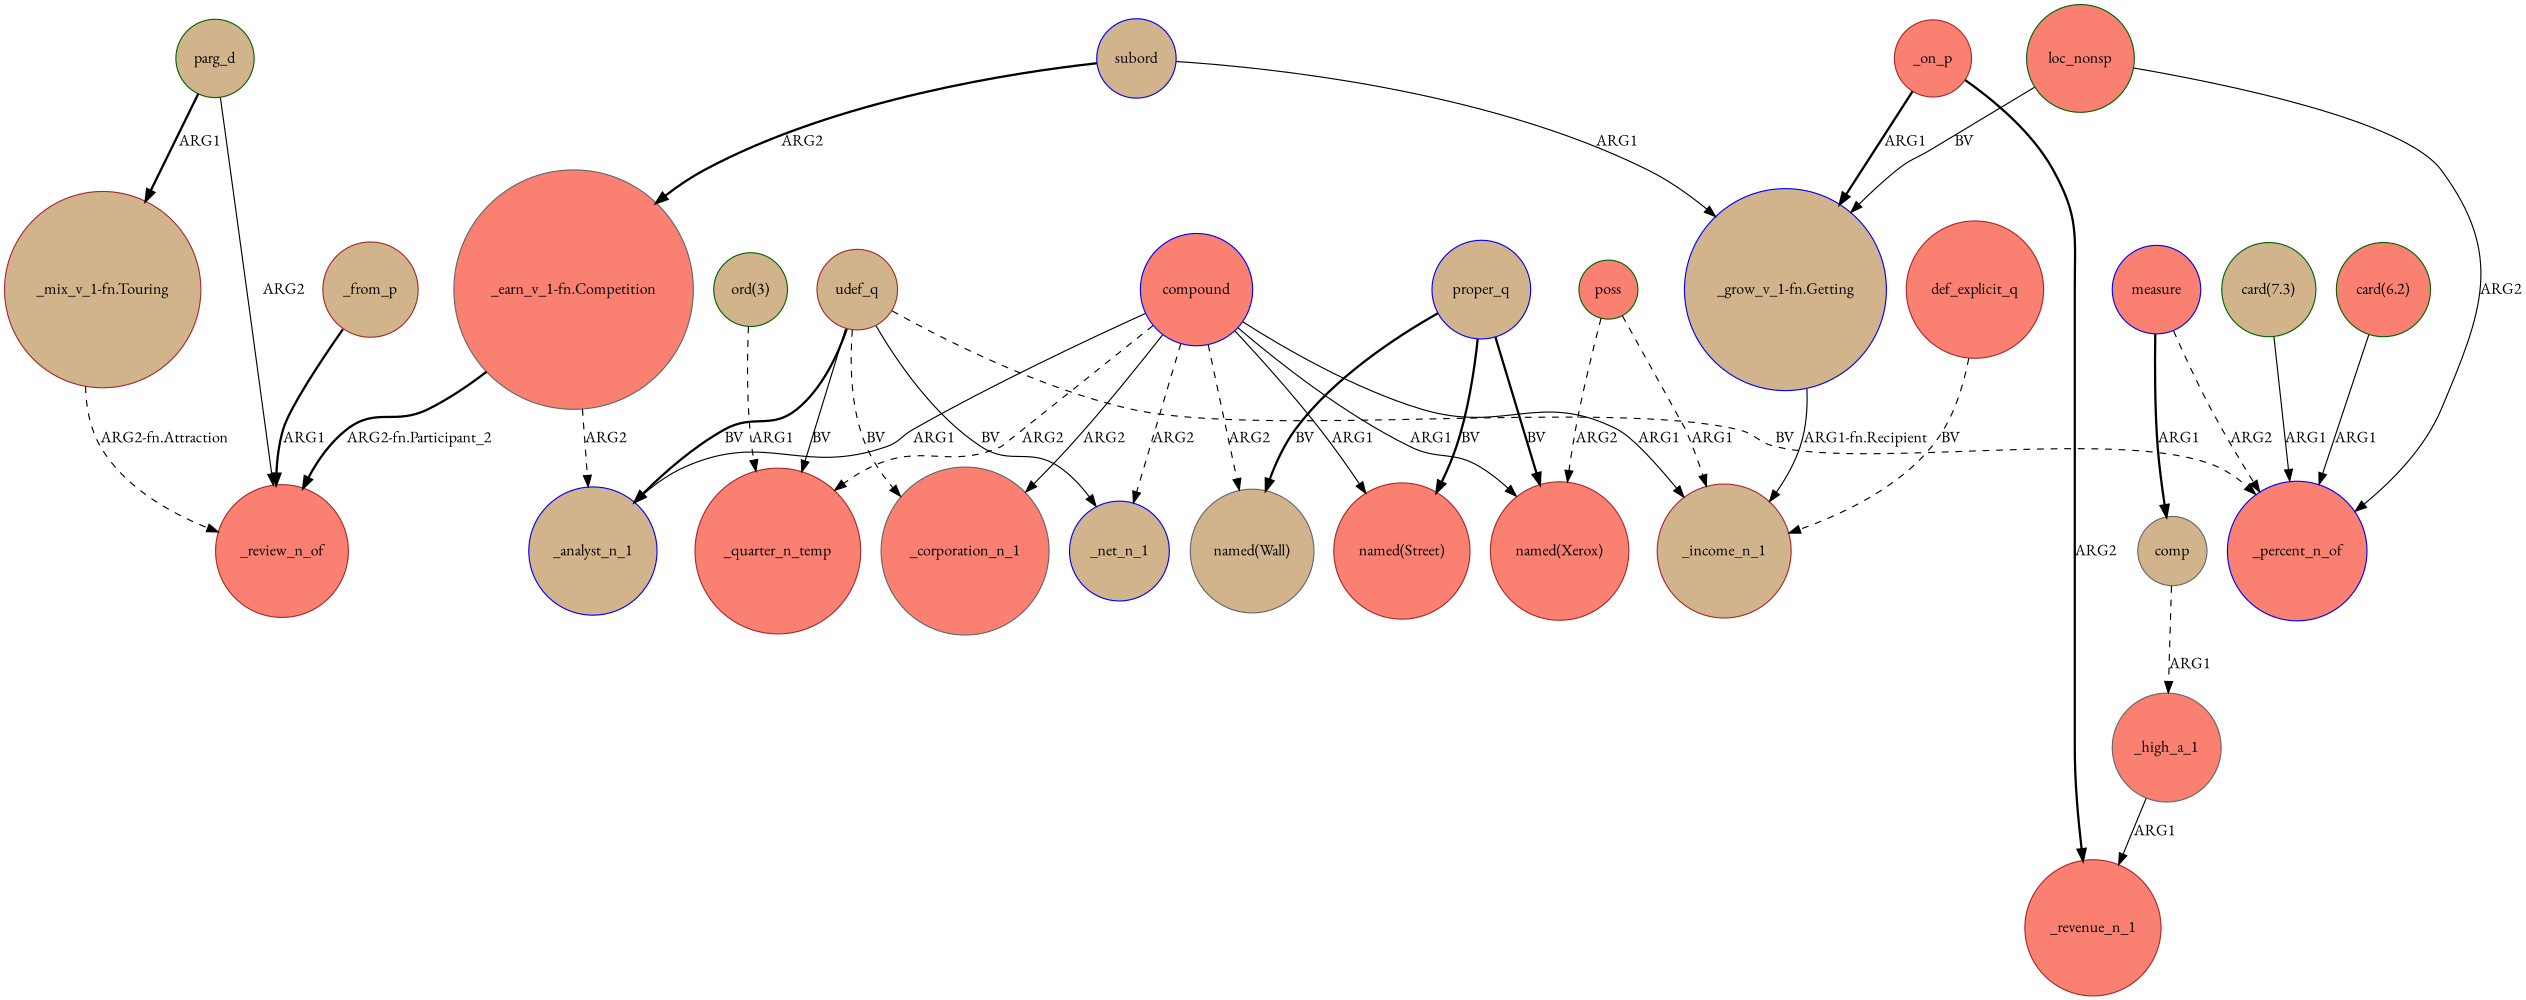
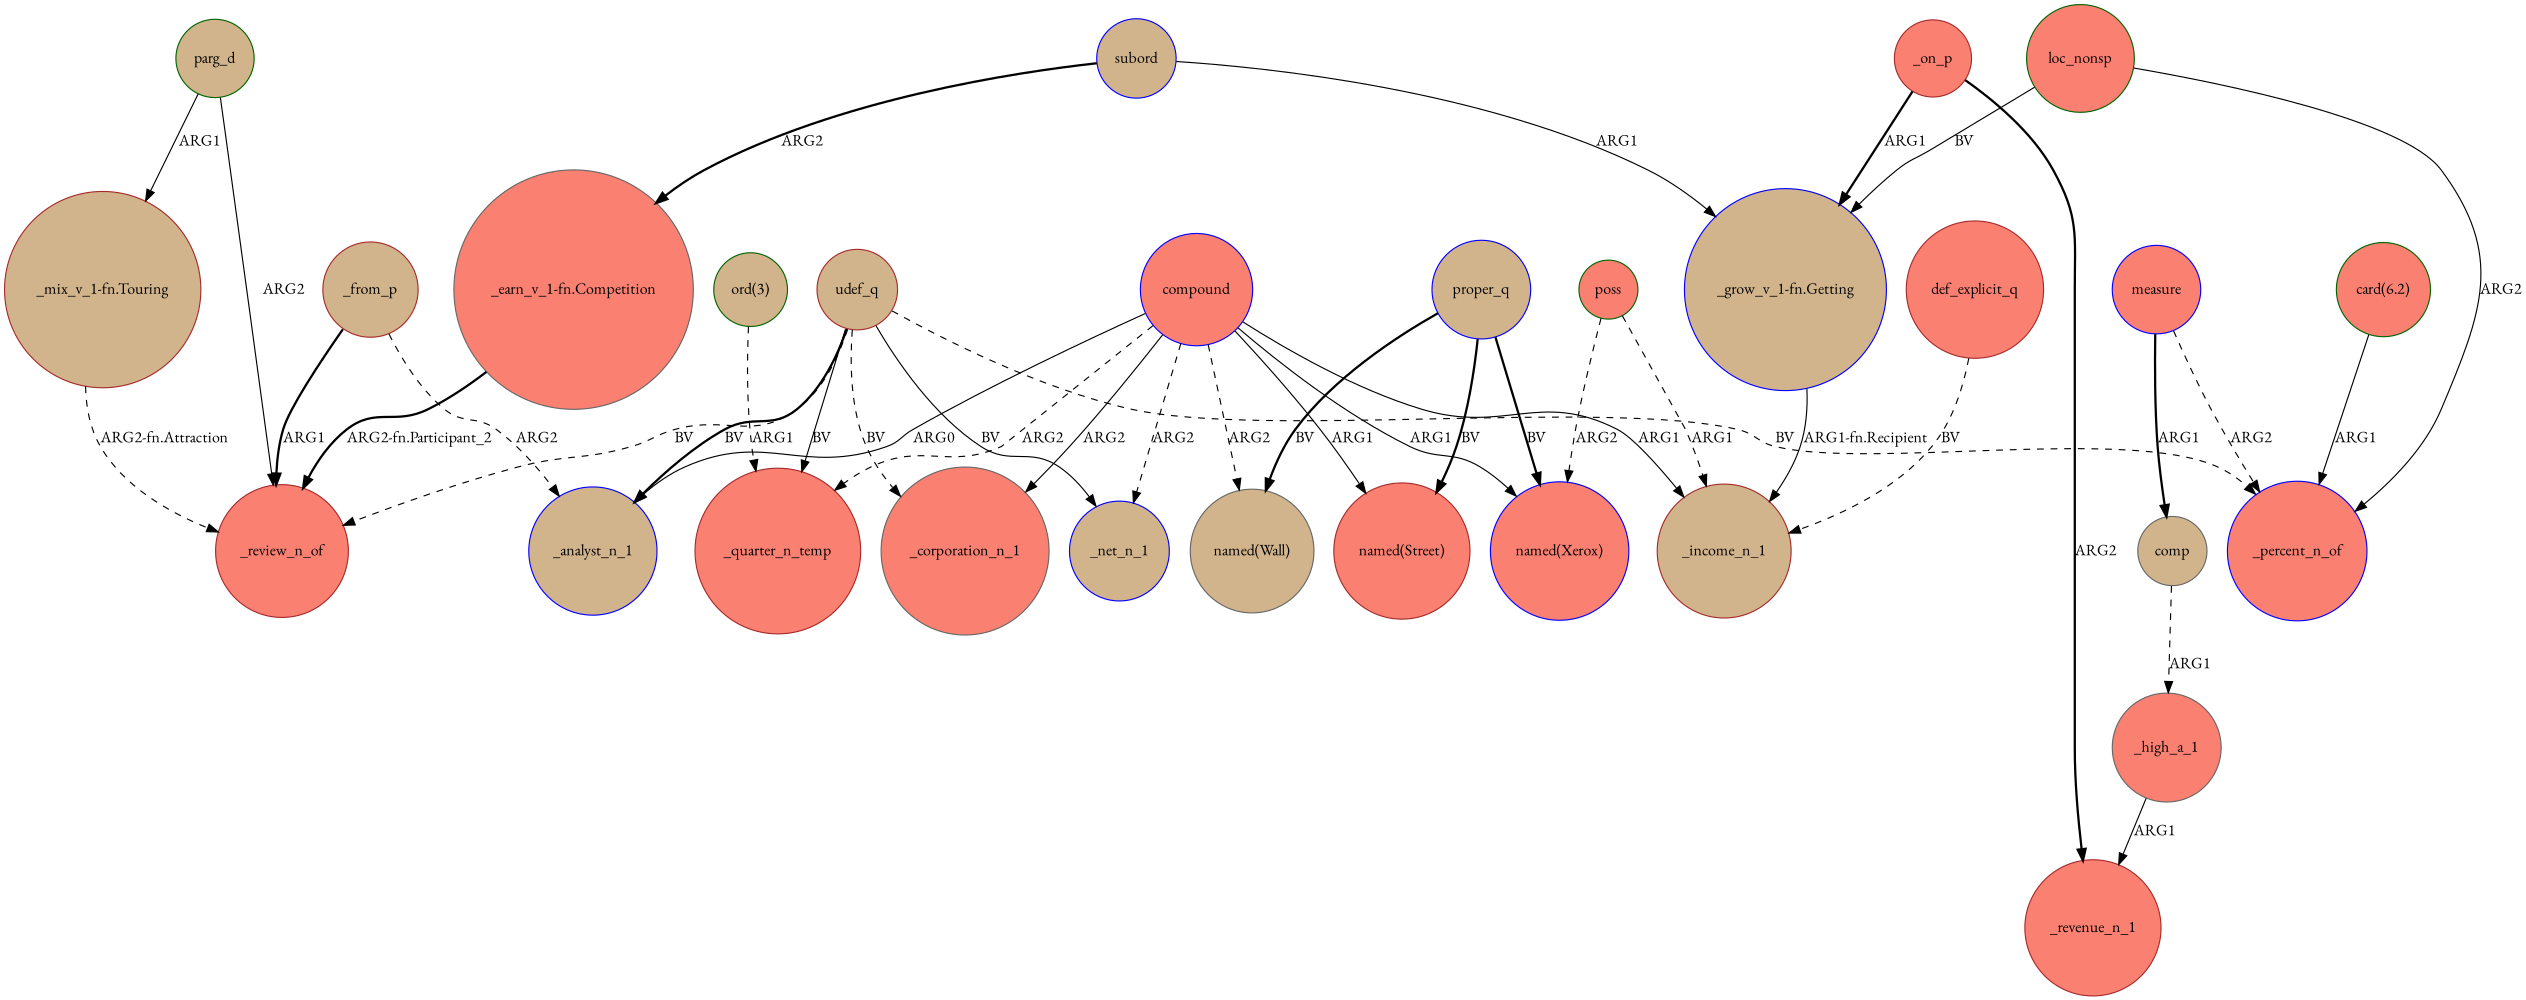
(175, 142) -> (175, 142)
(2269, 290) -> none
(934, 438) -> (934, 438)
(585, 442) -> (463, 419)
none -> (622, 449)
(1560, 551) -> (1560, 551)
